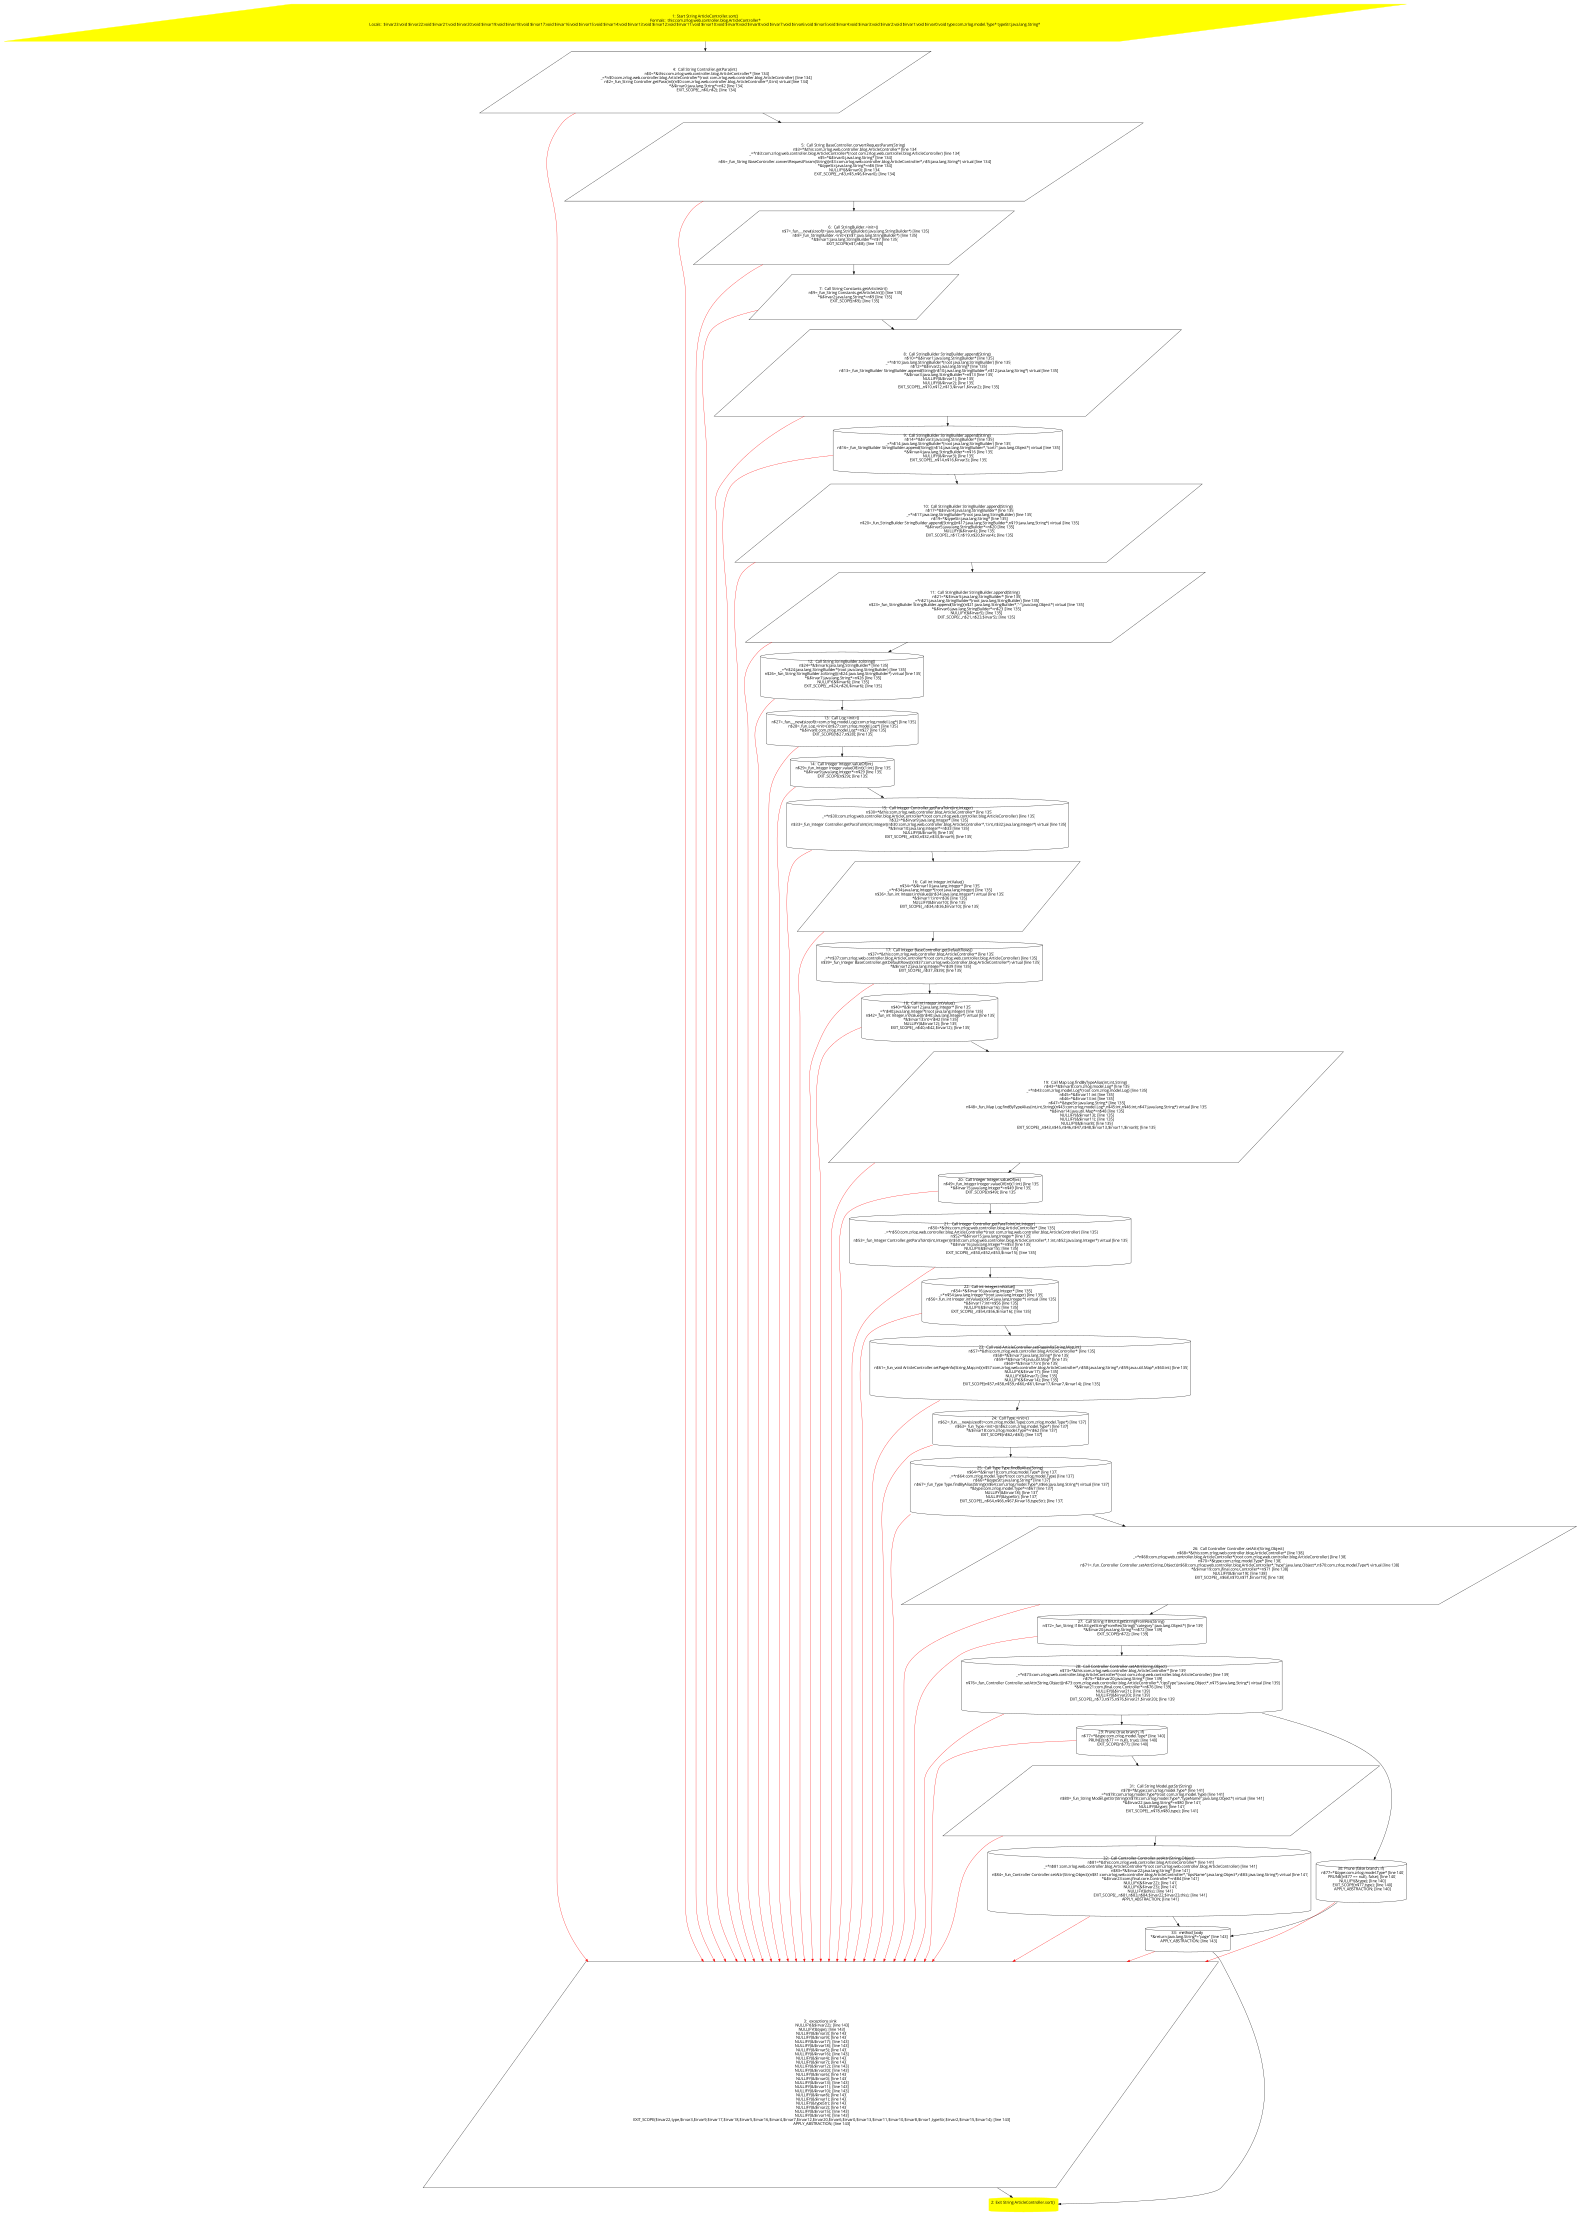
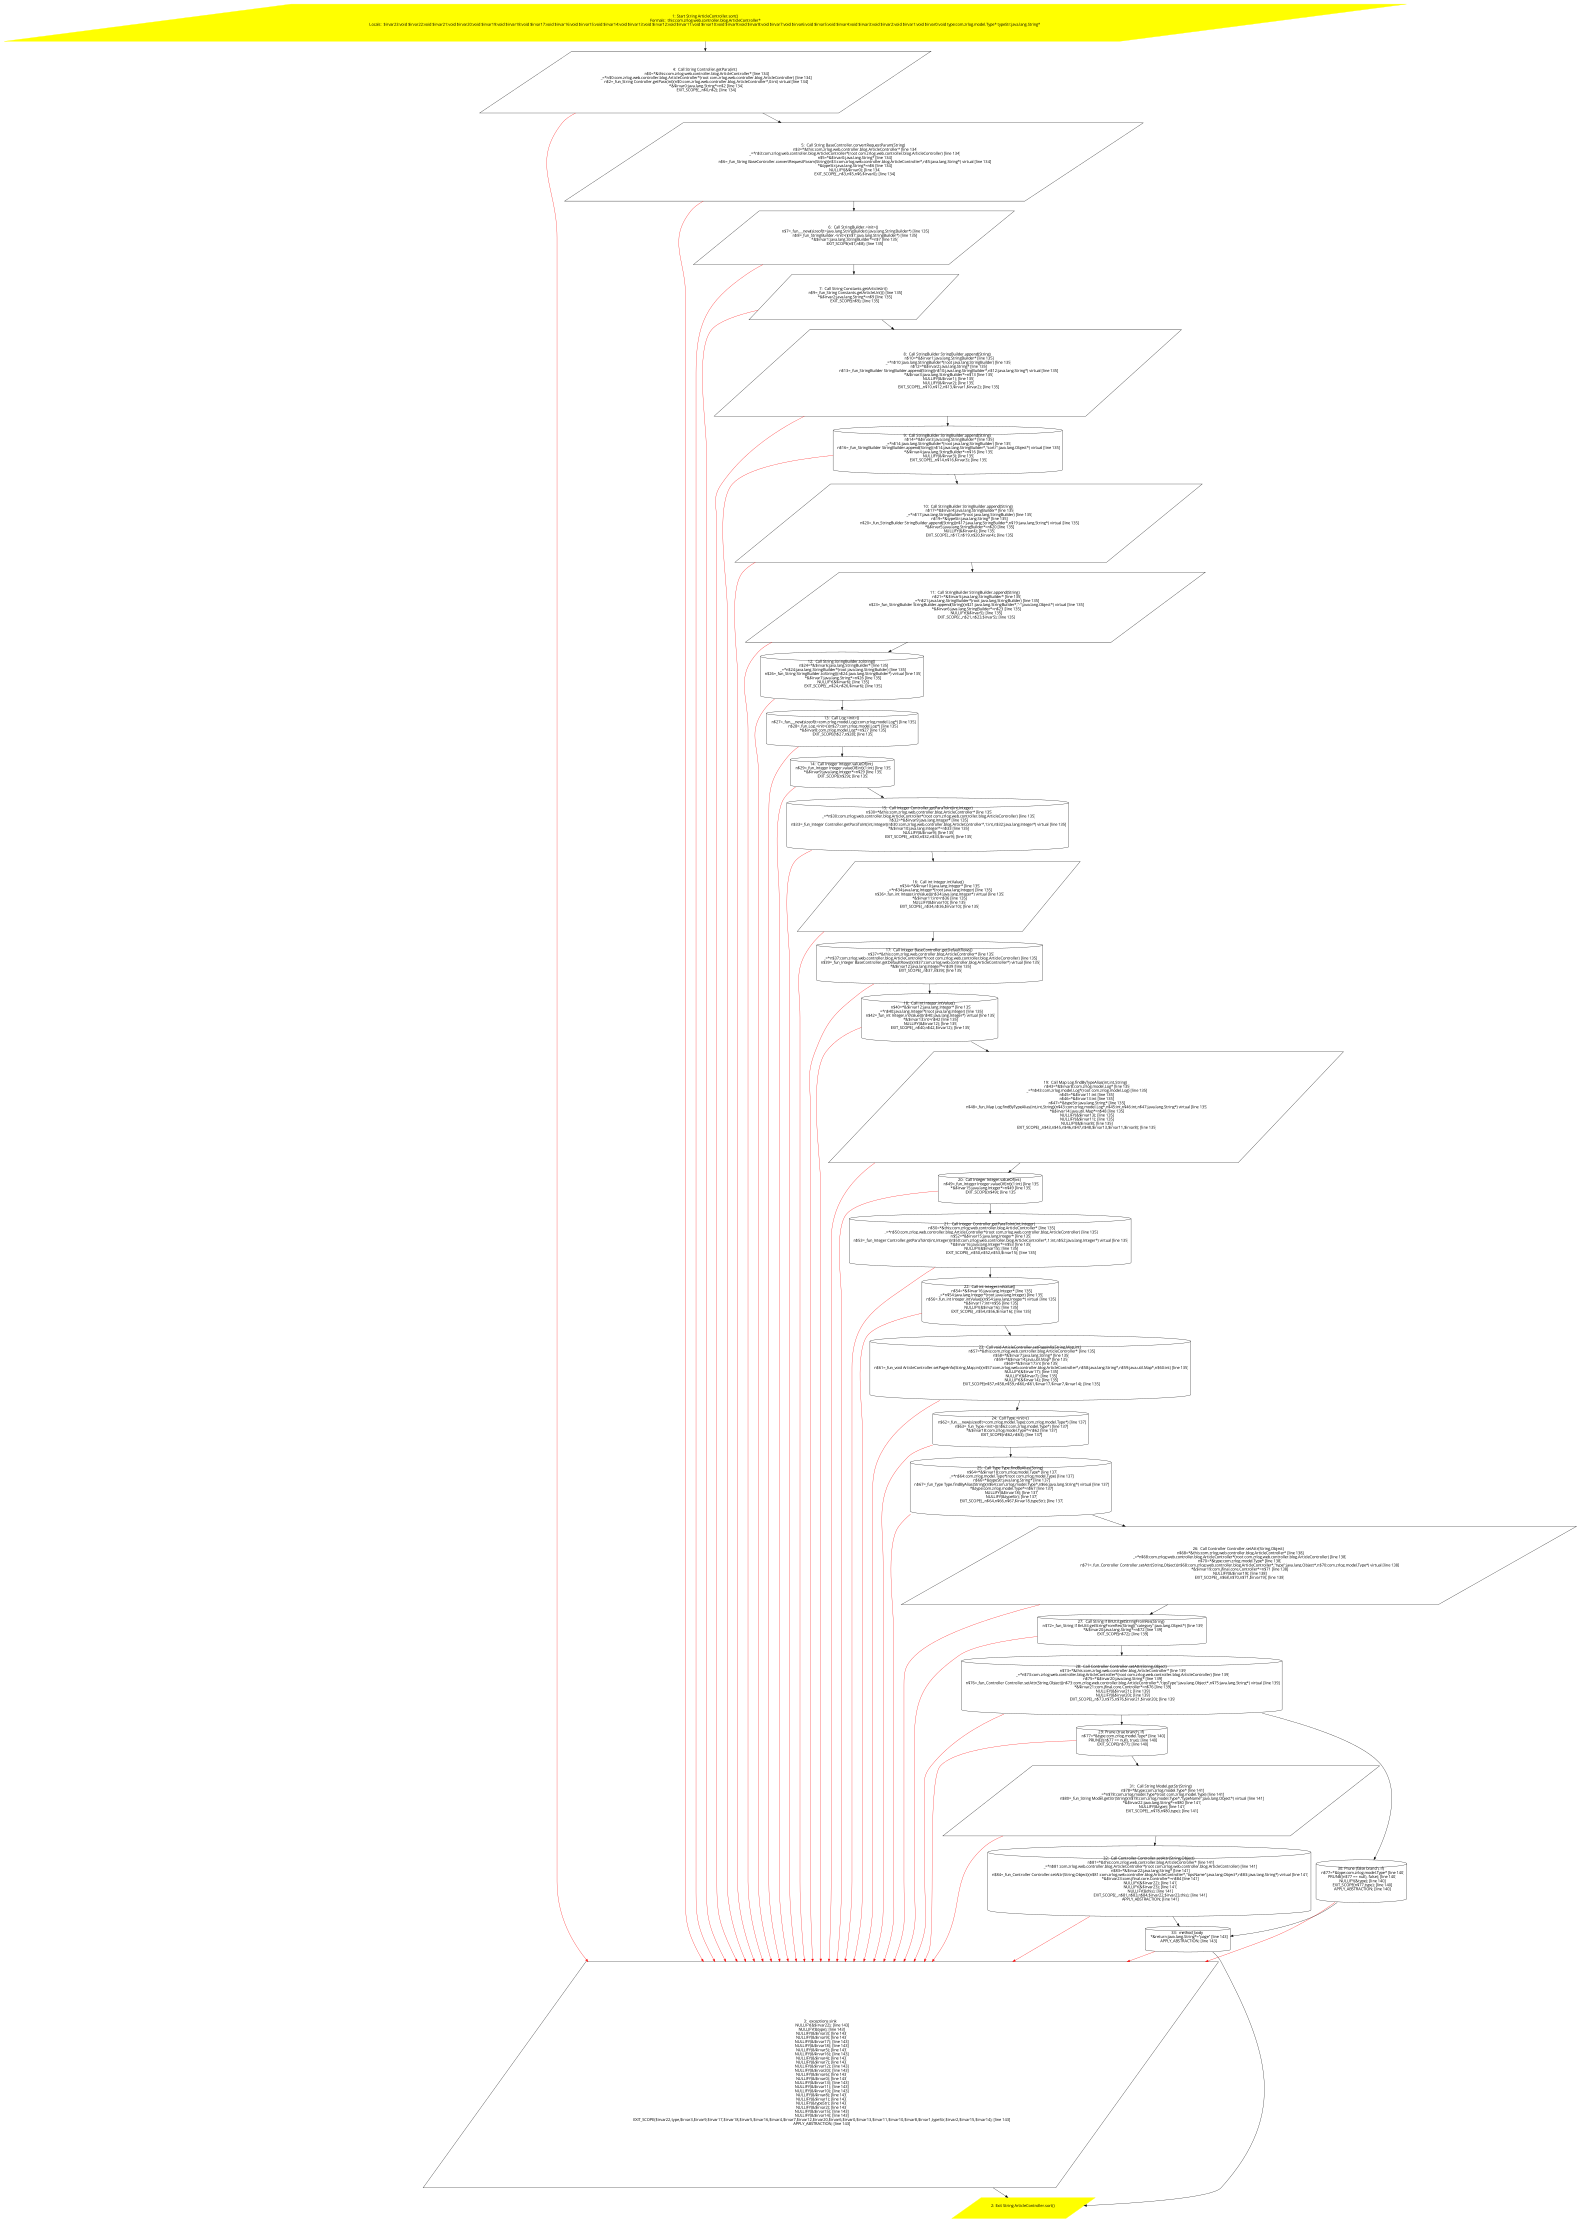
(1024, 2205) -> (1024, 2208)
